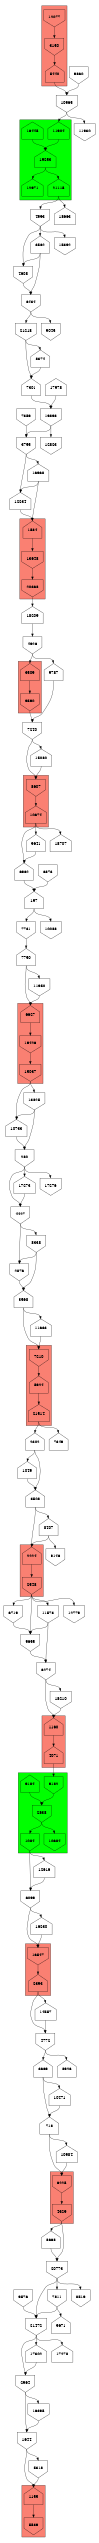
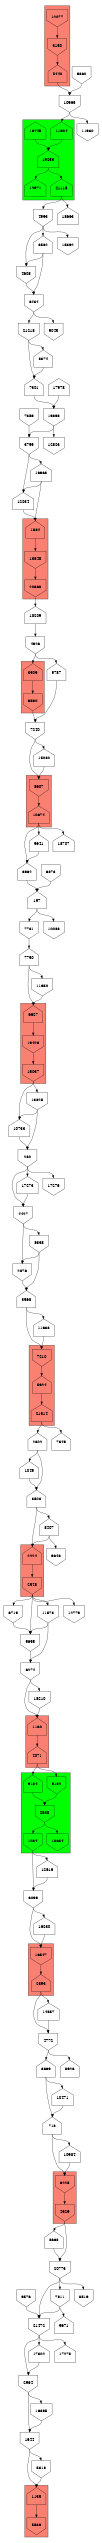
(55, 1556) -> (56, 1556)
none -> (35, 1769)
